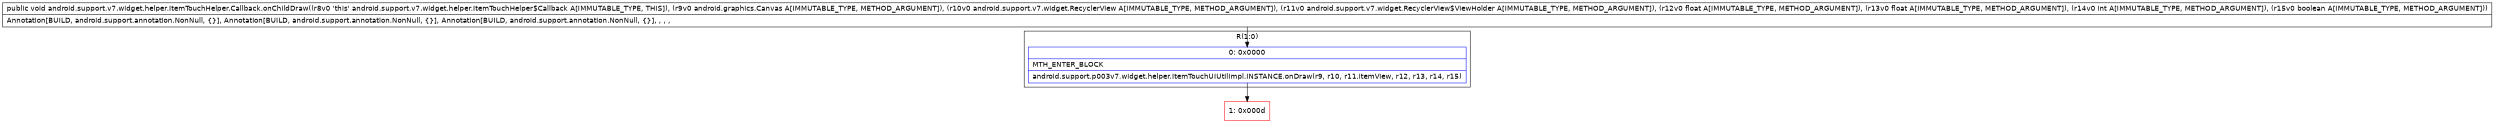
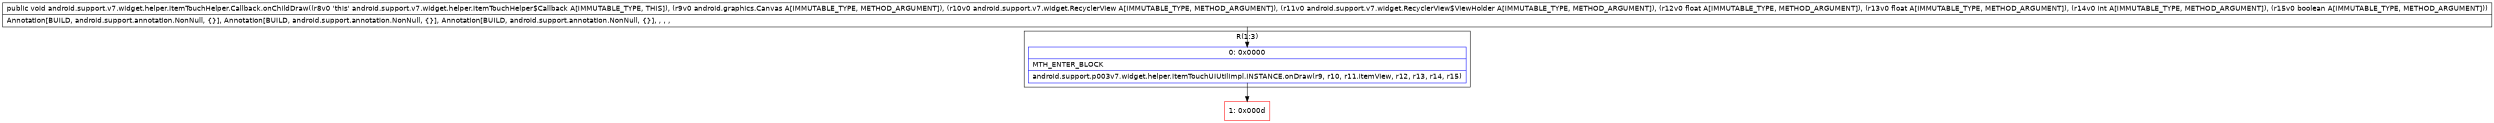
(1247, 37) -> (1247, 37)
